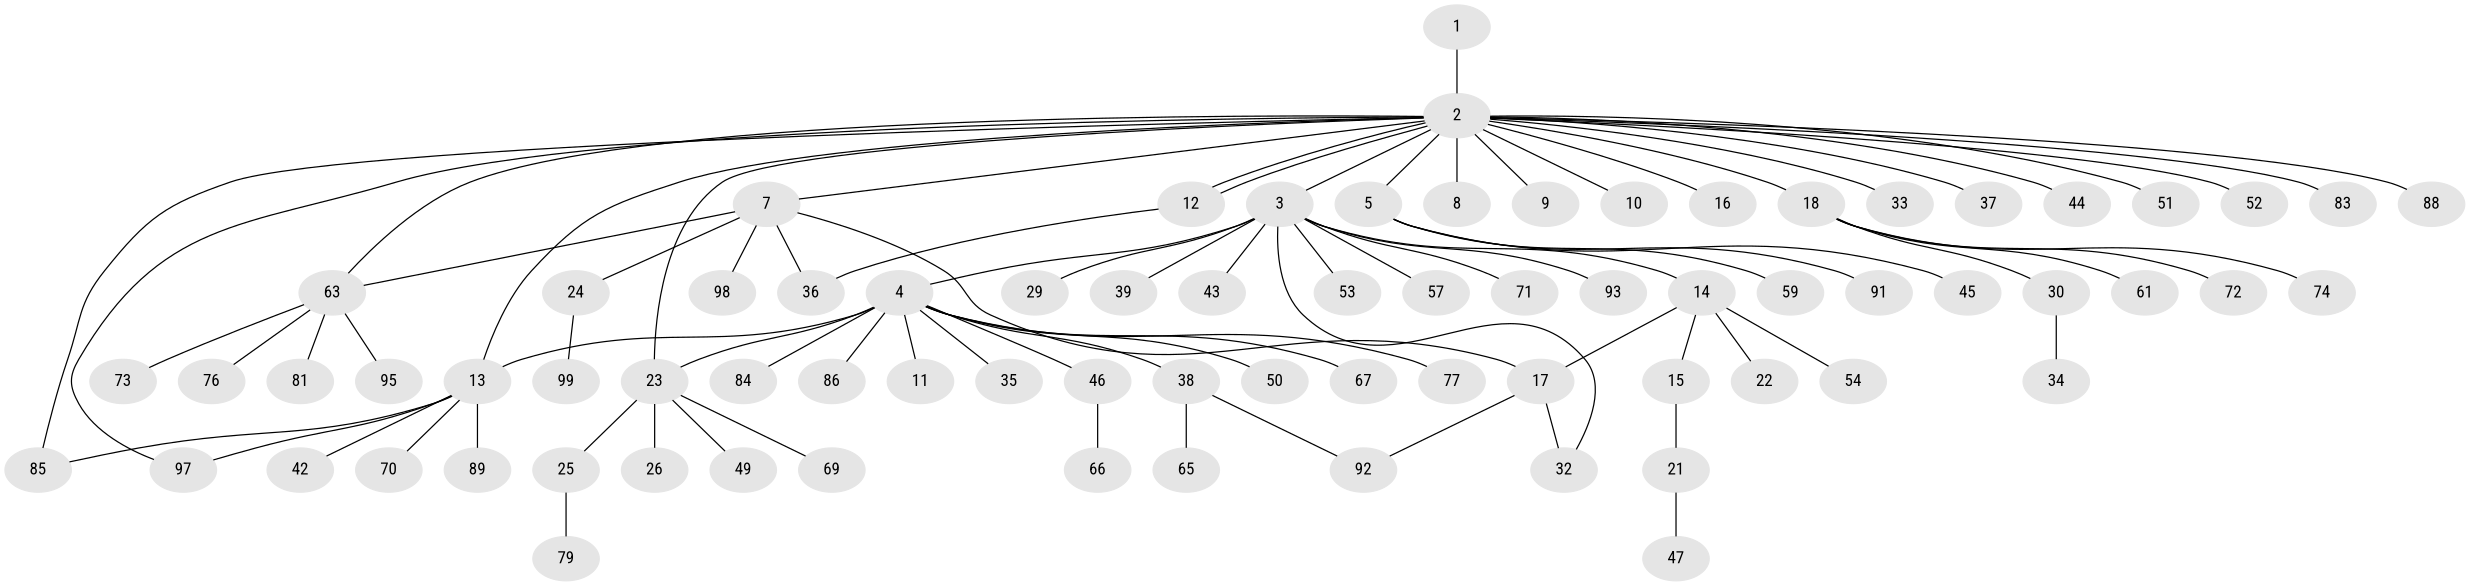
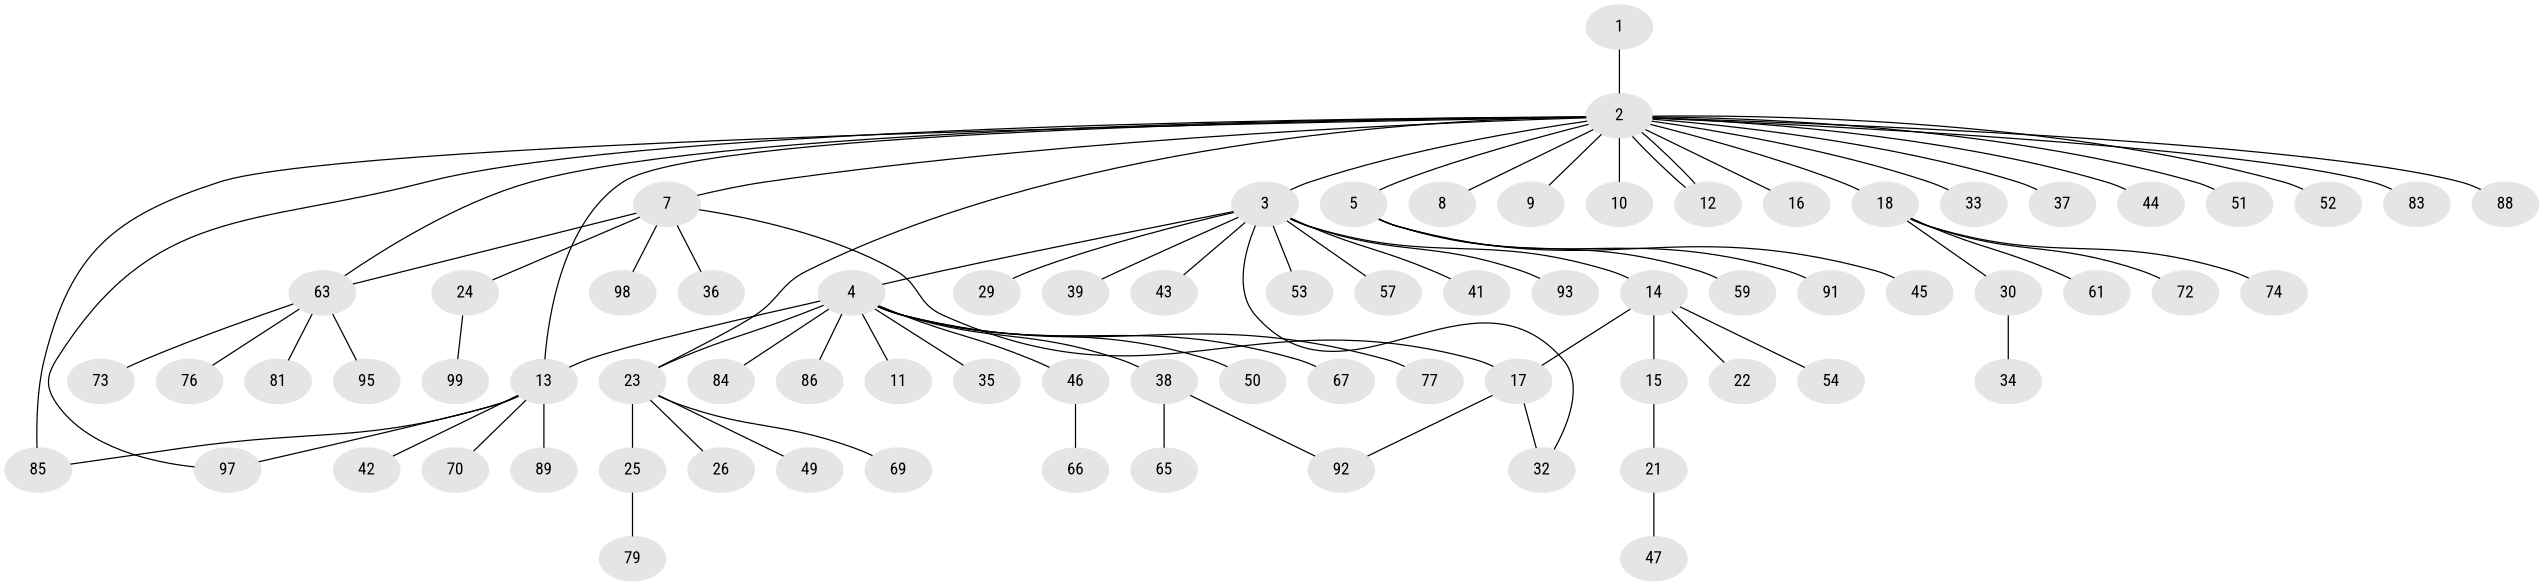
(995, 235) -> none
(1525, 293) -> (1477, 293)
